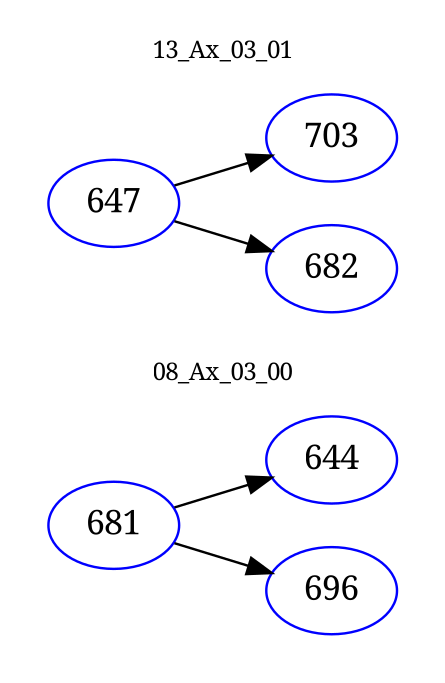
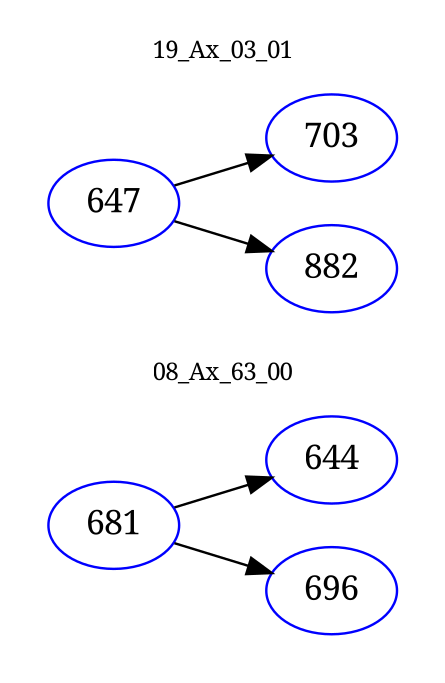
(223, 52) -> (223, 52)
(332, 269) -> (332, 269)
(223, 374) -> (223, 374)
